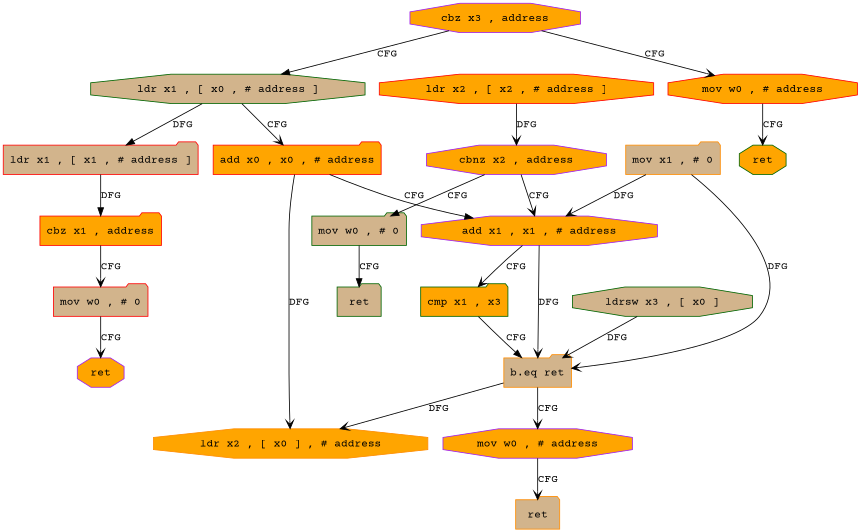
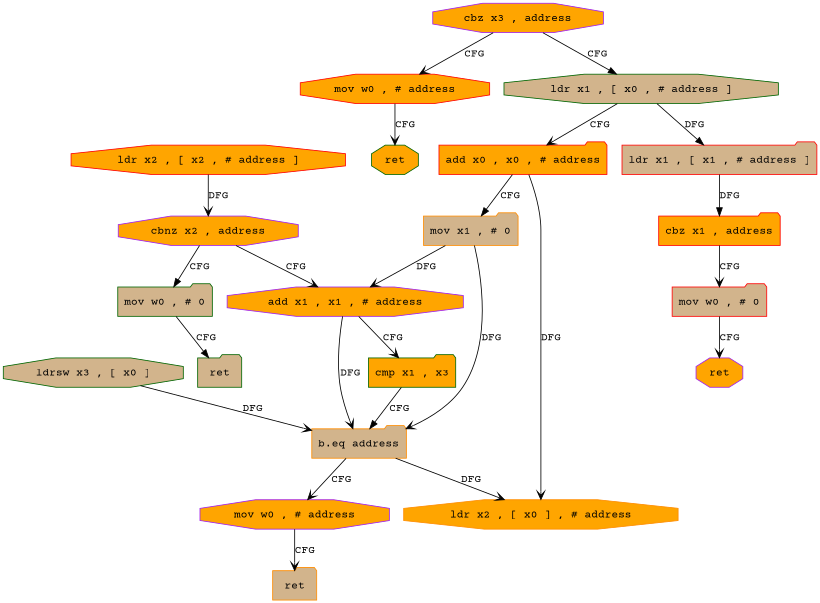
(396, 199) -> (499, 192)
(538, 373) -> (359, 444)
